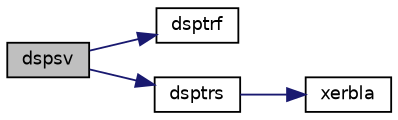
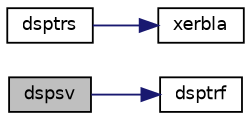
(113, 75) -> none
